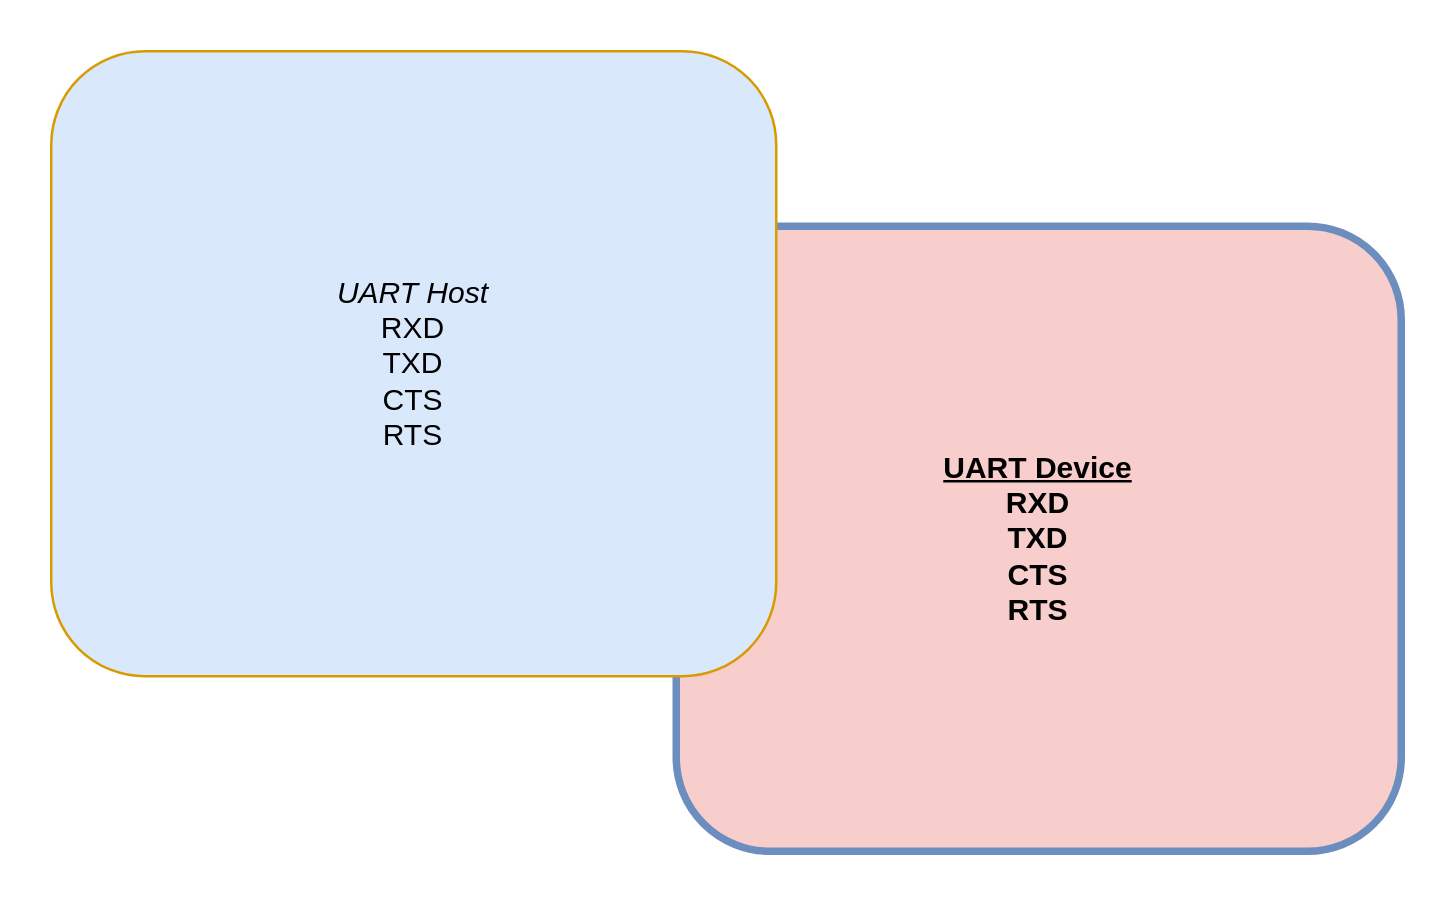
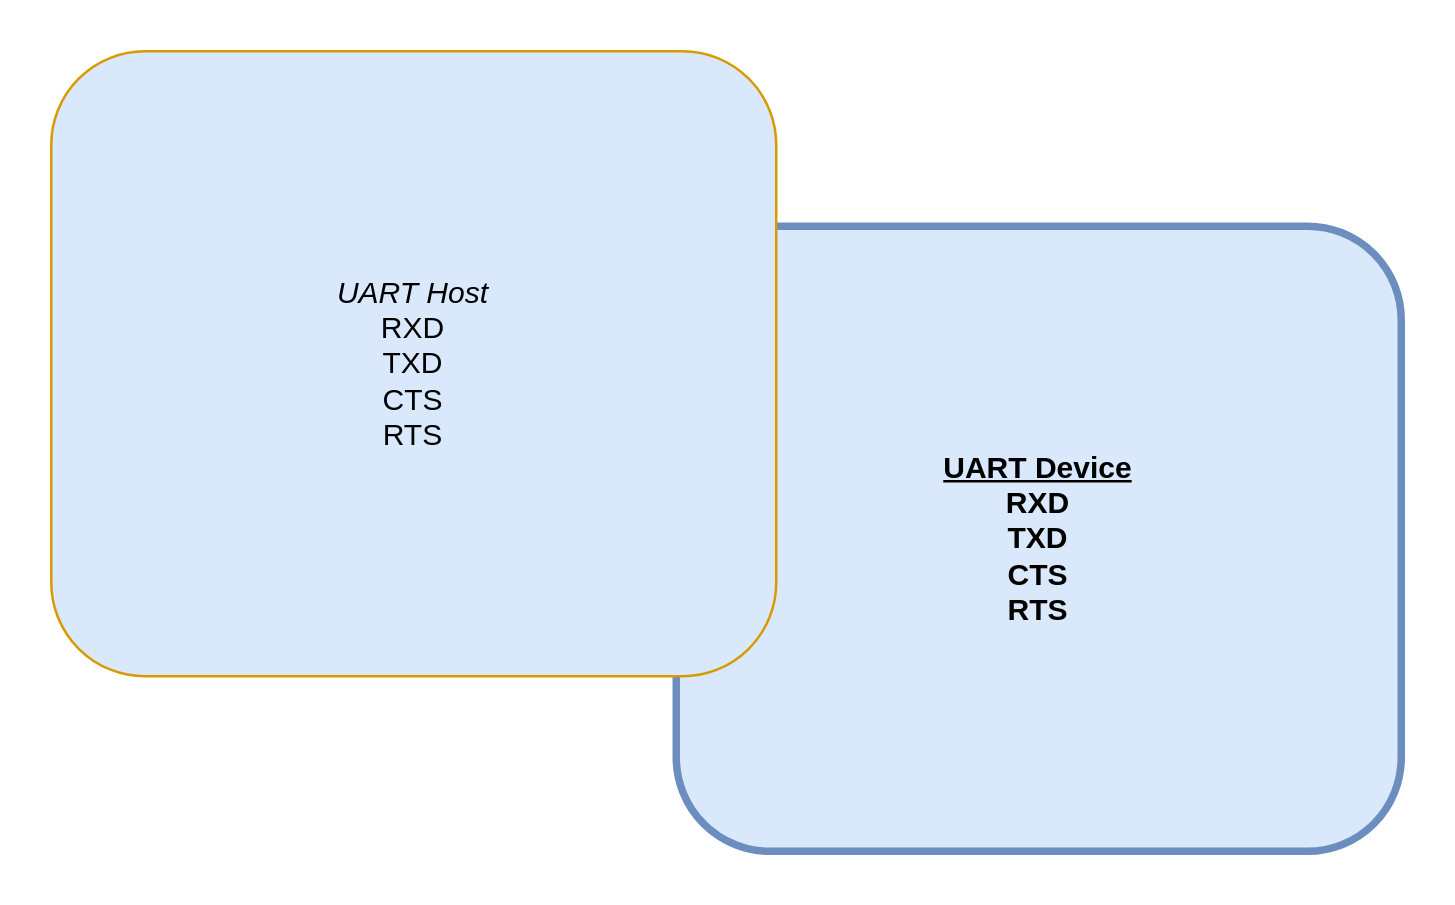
(1039, 539) -> (1039, 539)
